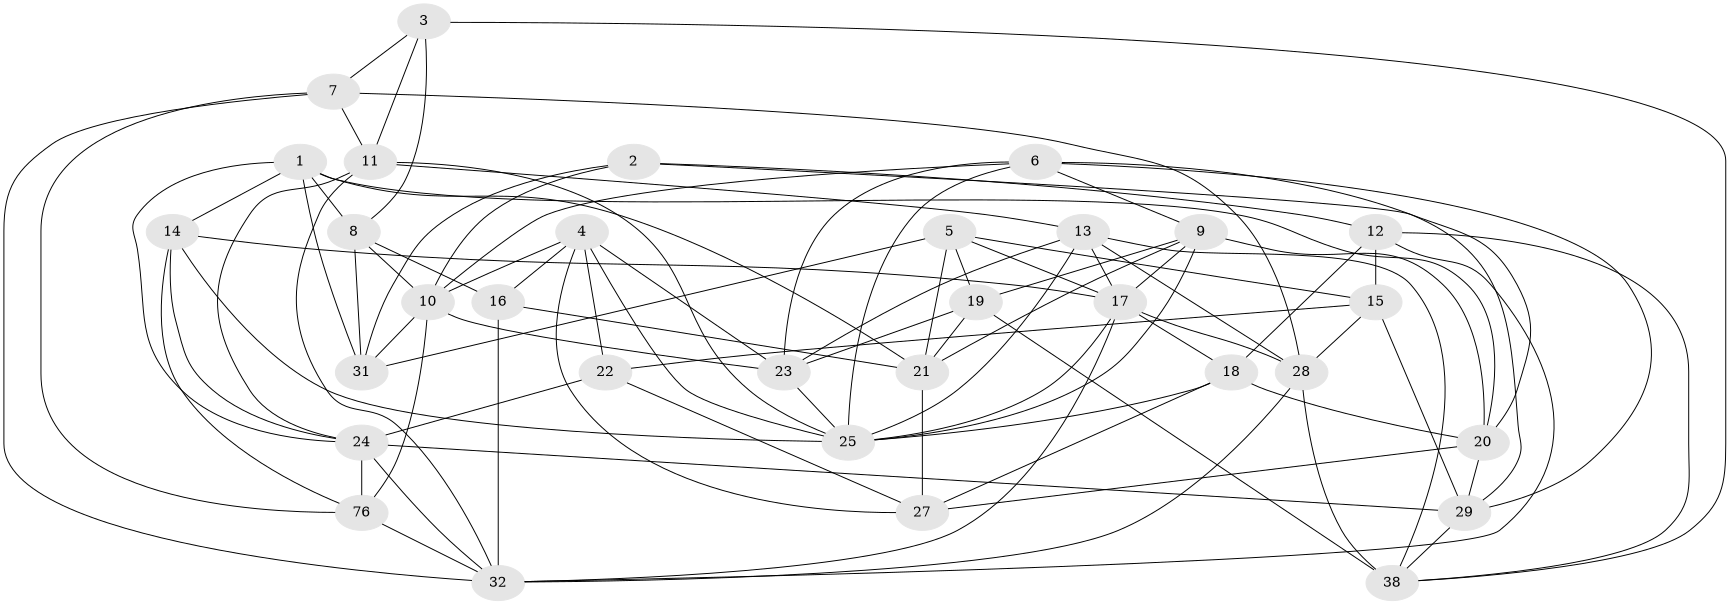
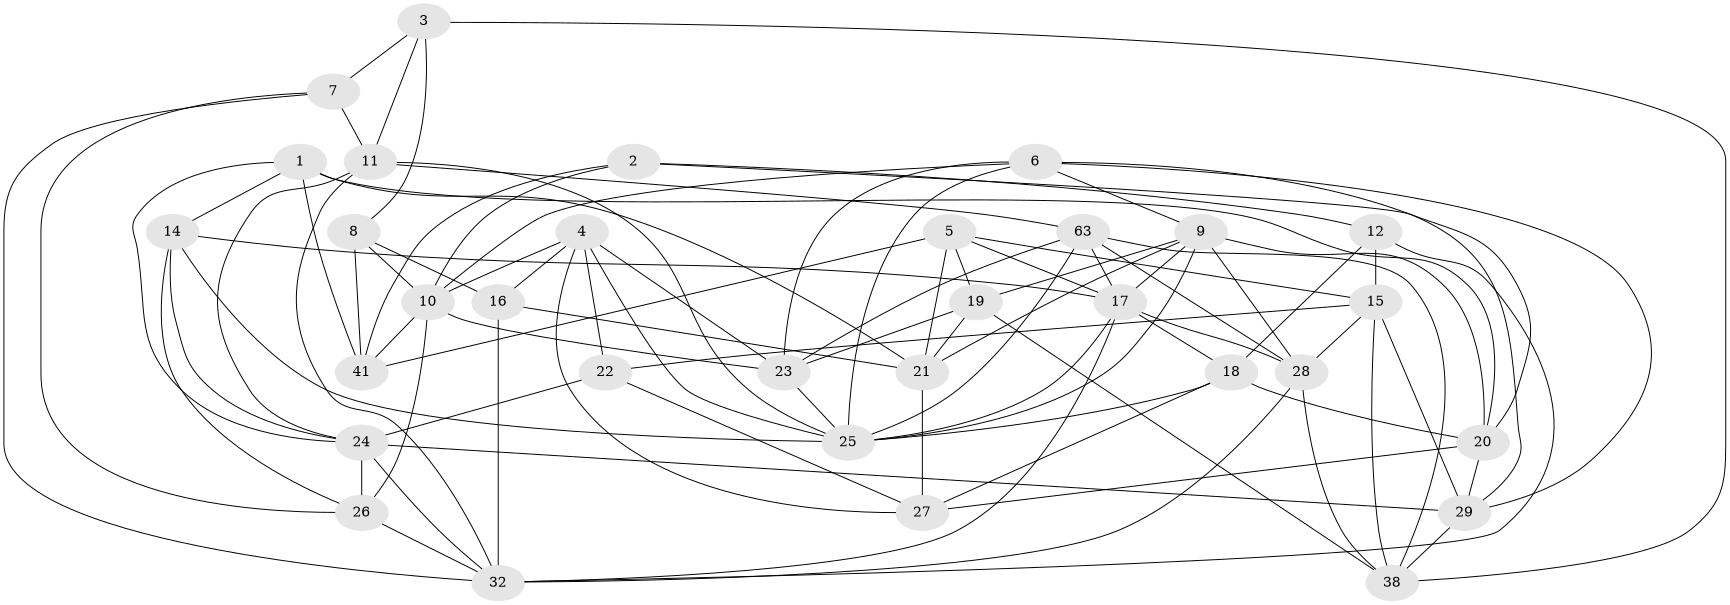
(885, 120) -> (1251, 302)
(324, 193) -> none
(1083, 232) -> (1083, 232)
(362, 372) -> (362, 372)
(1689, 407) -> (1372, 443)
(362, 513) -> (362, 513)
